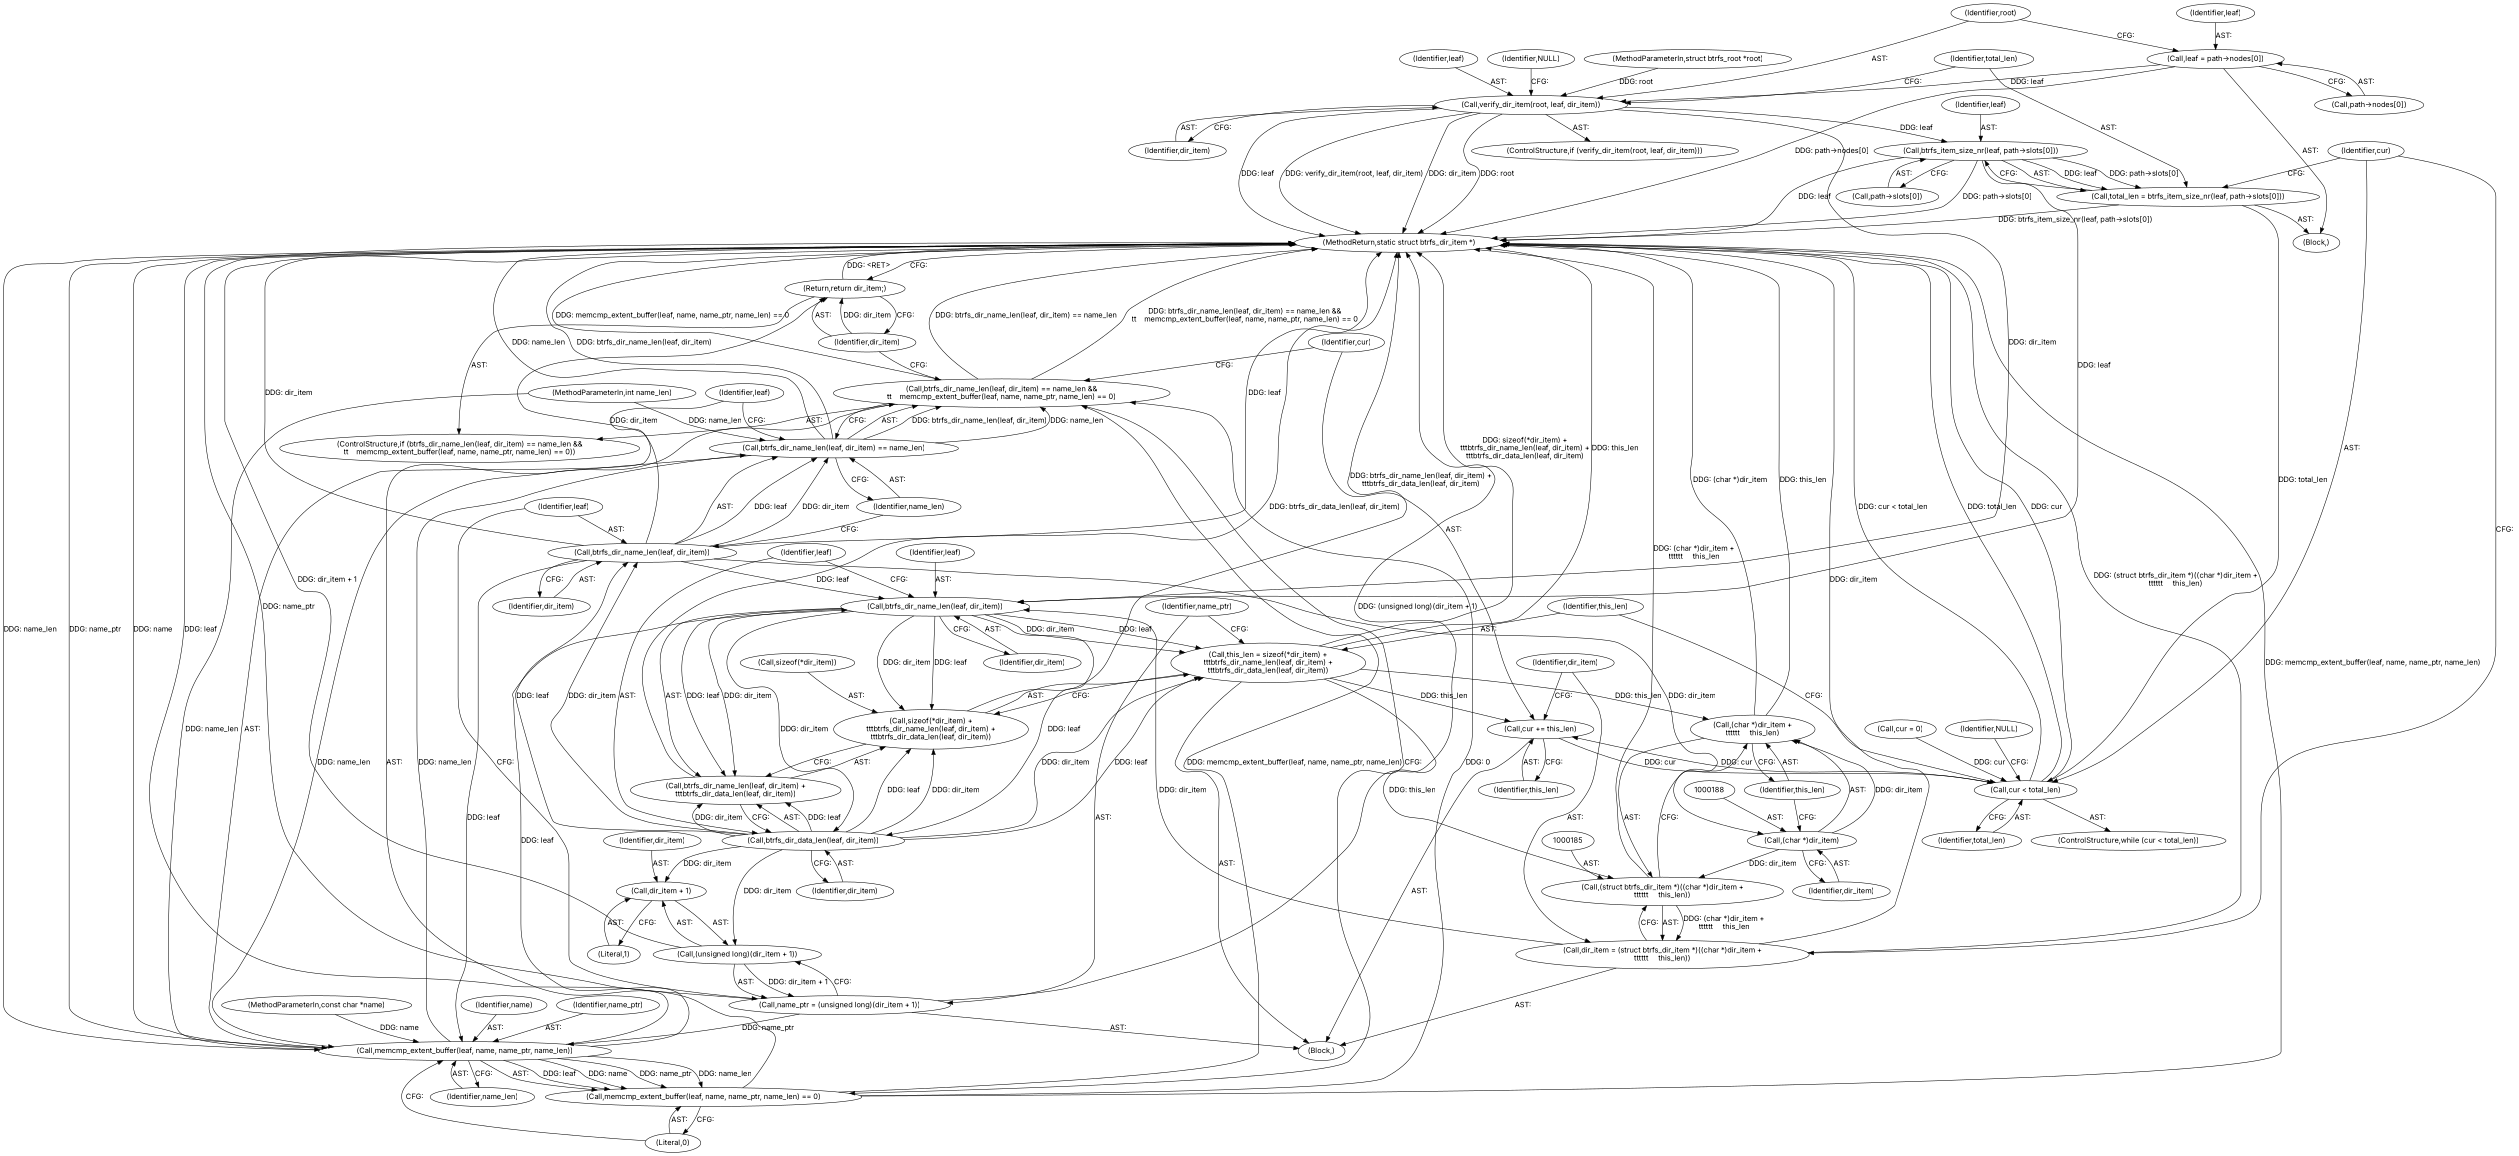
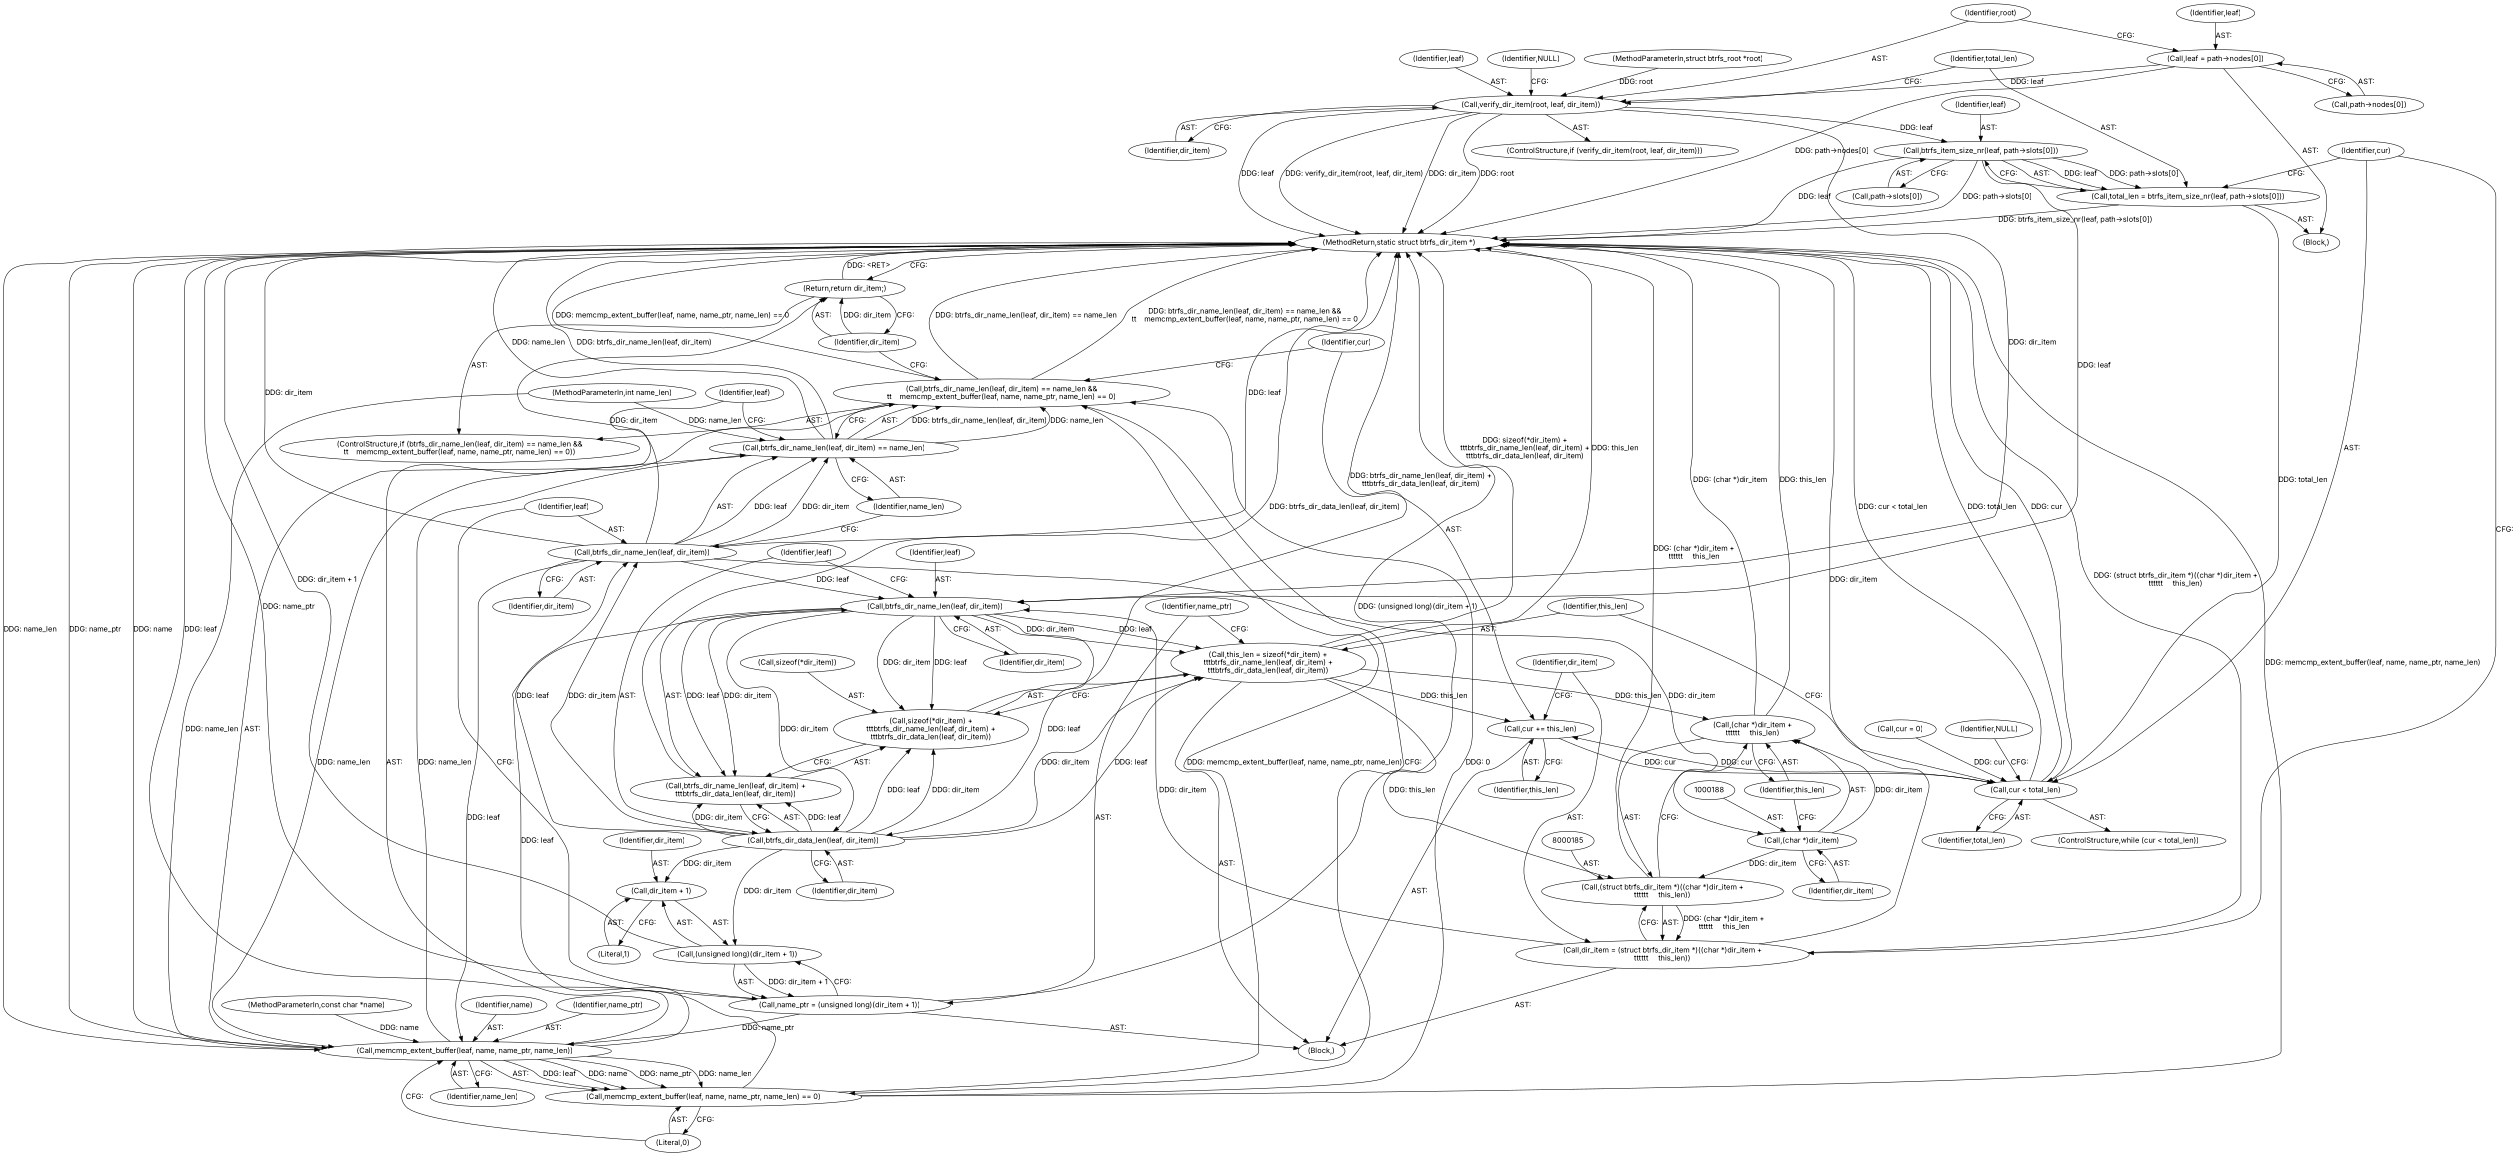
(1568, 841) -> (1568, 841)
